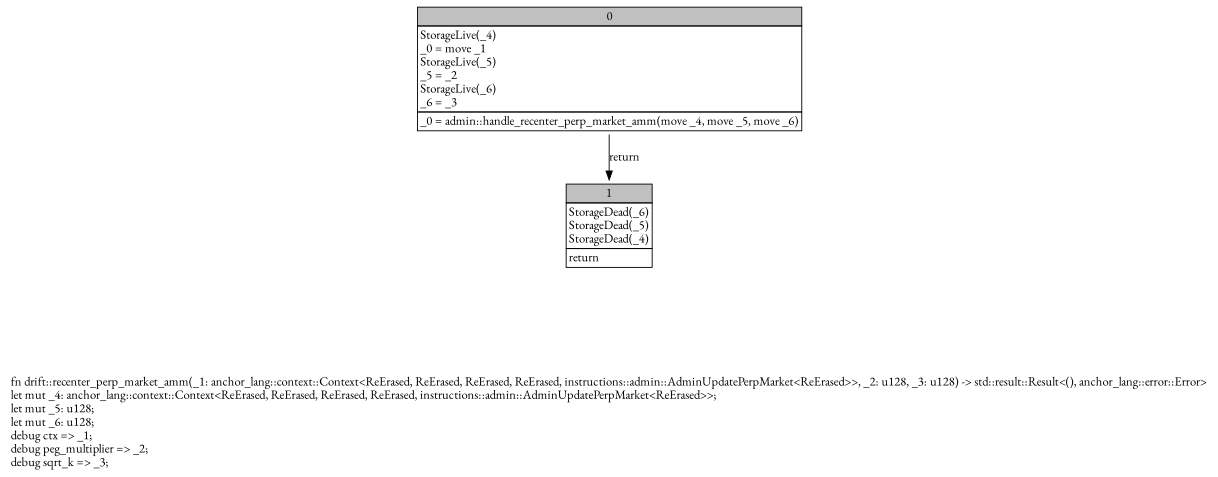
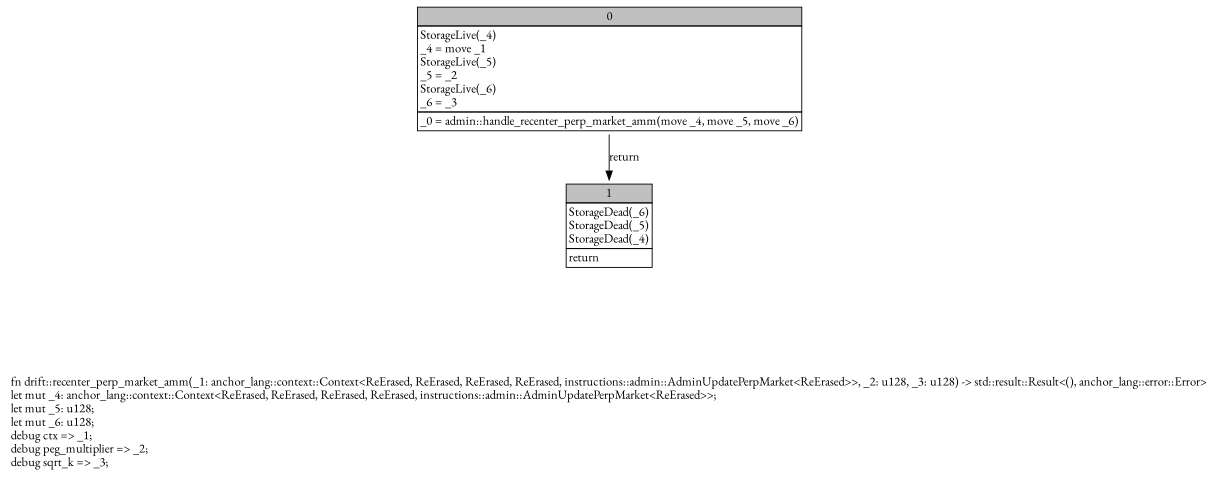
(453, 48) -> (453, 48)
